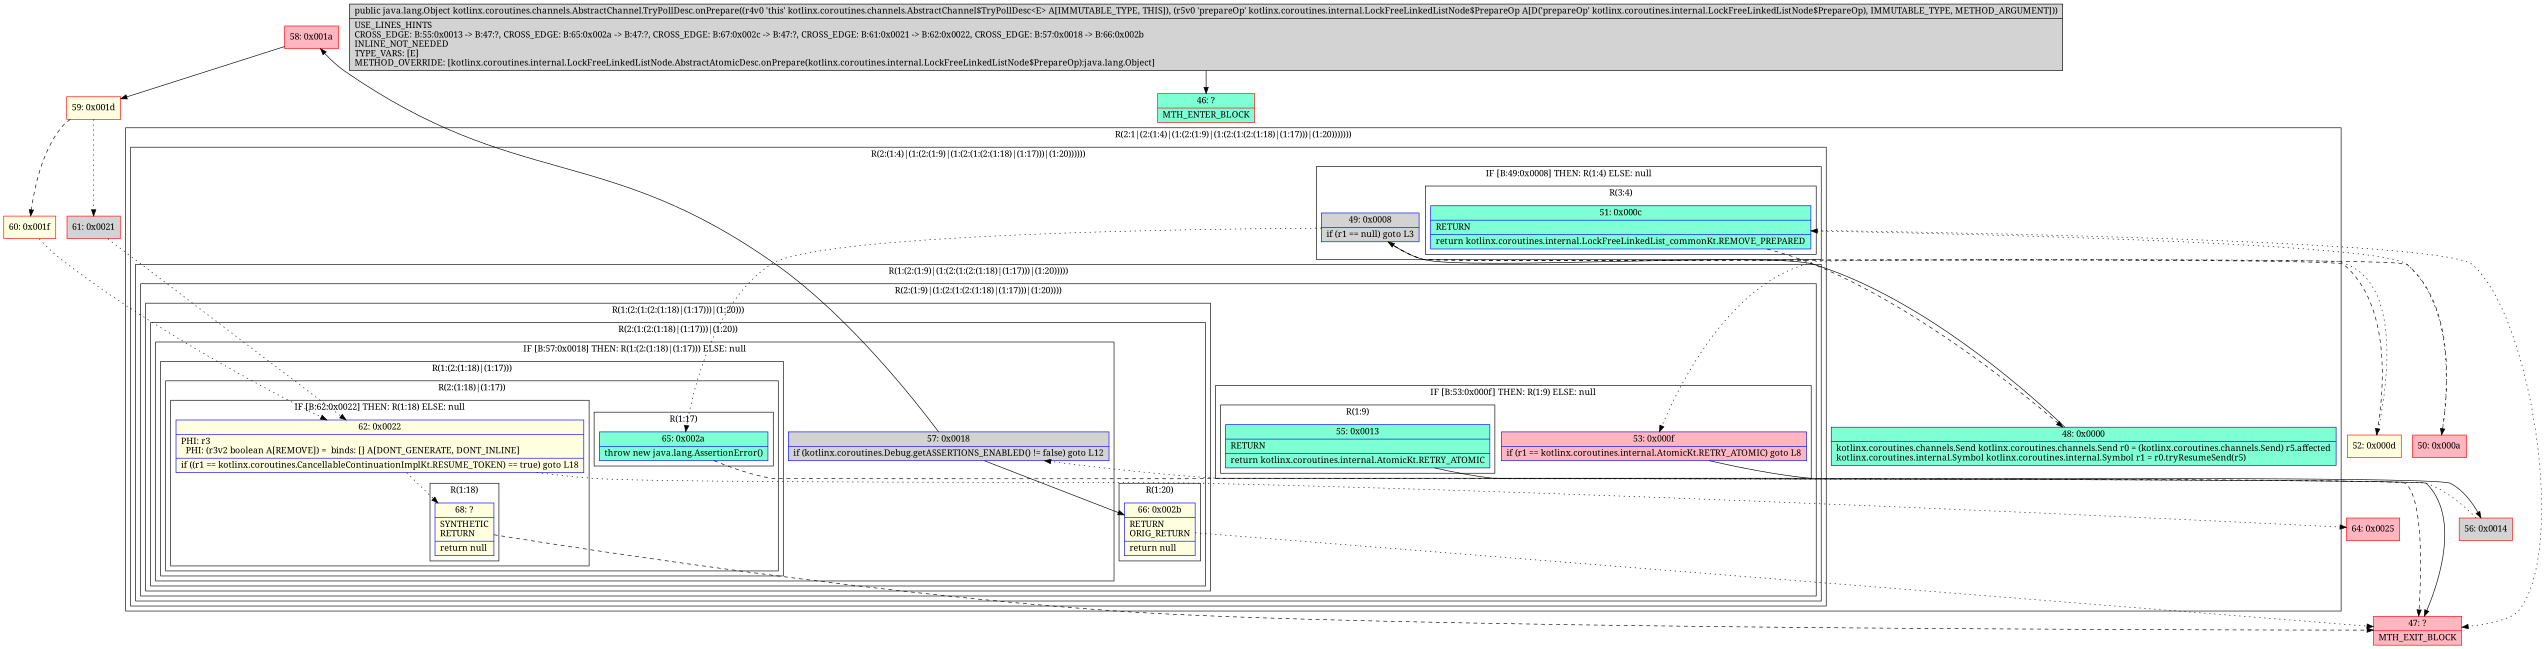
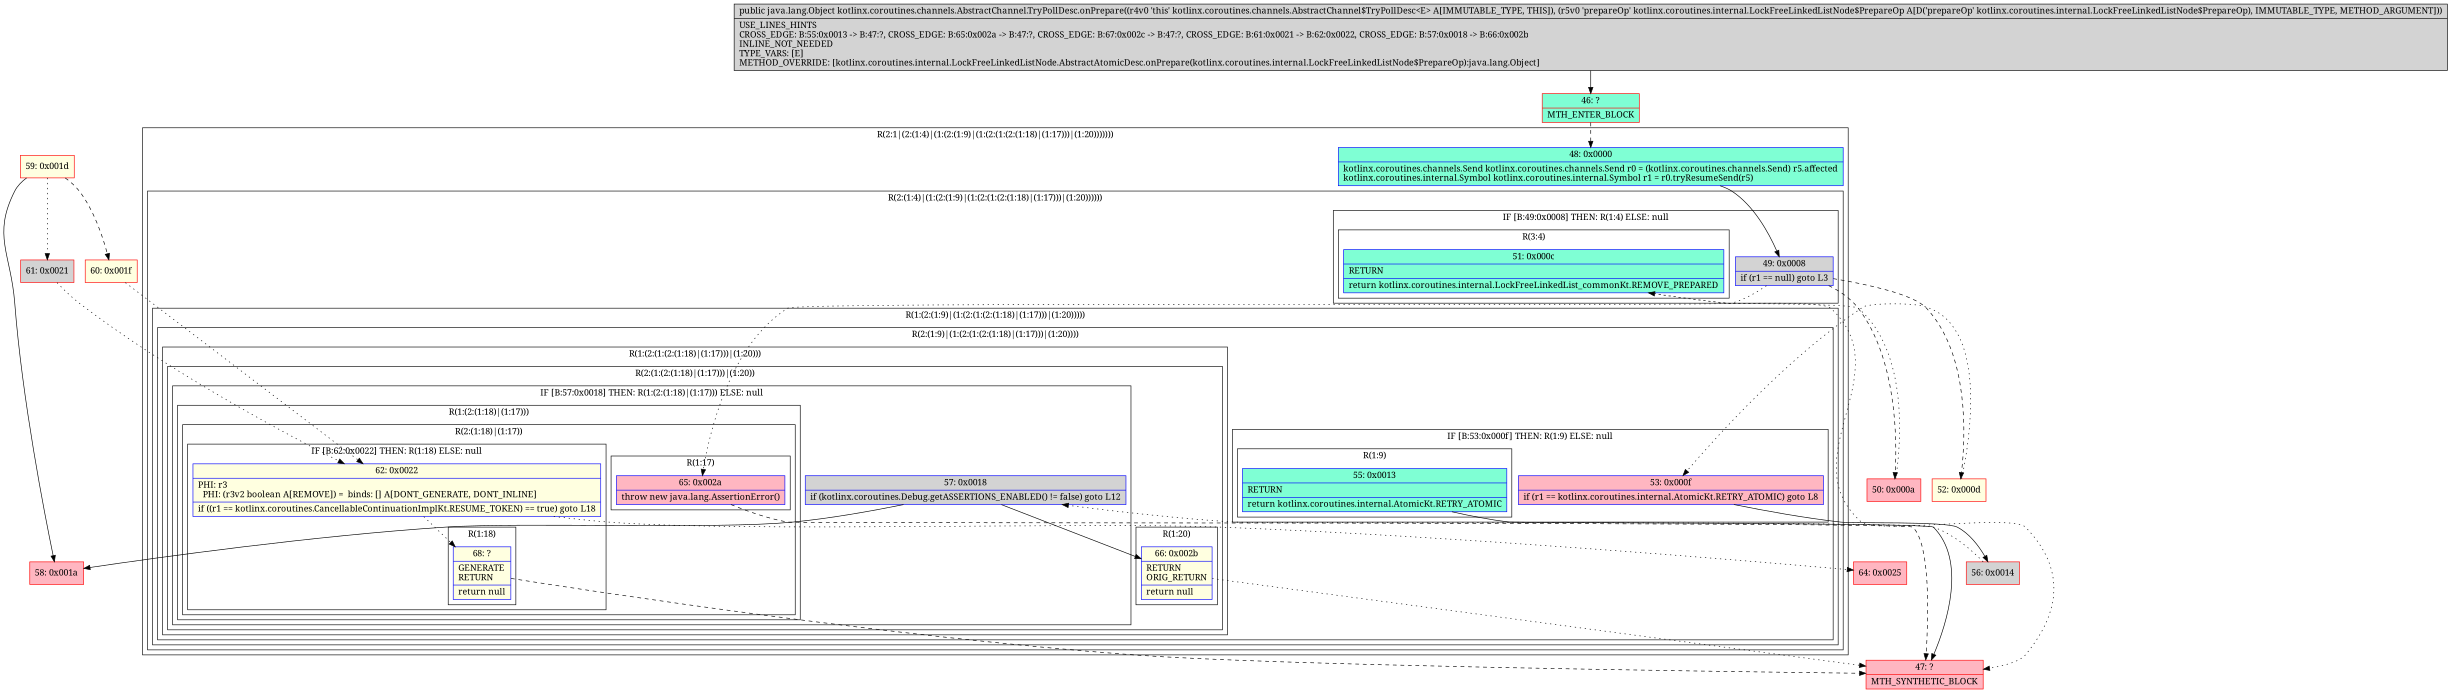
(206, 72) -> (21, 364)
(1921, 321) -> (1591, 132)
(684, 446) -> (701, 490)
(464, 524) -> (481, 568)
(2418, 638) -> (1925, 682)
